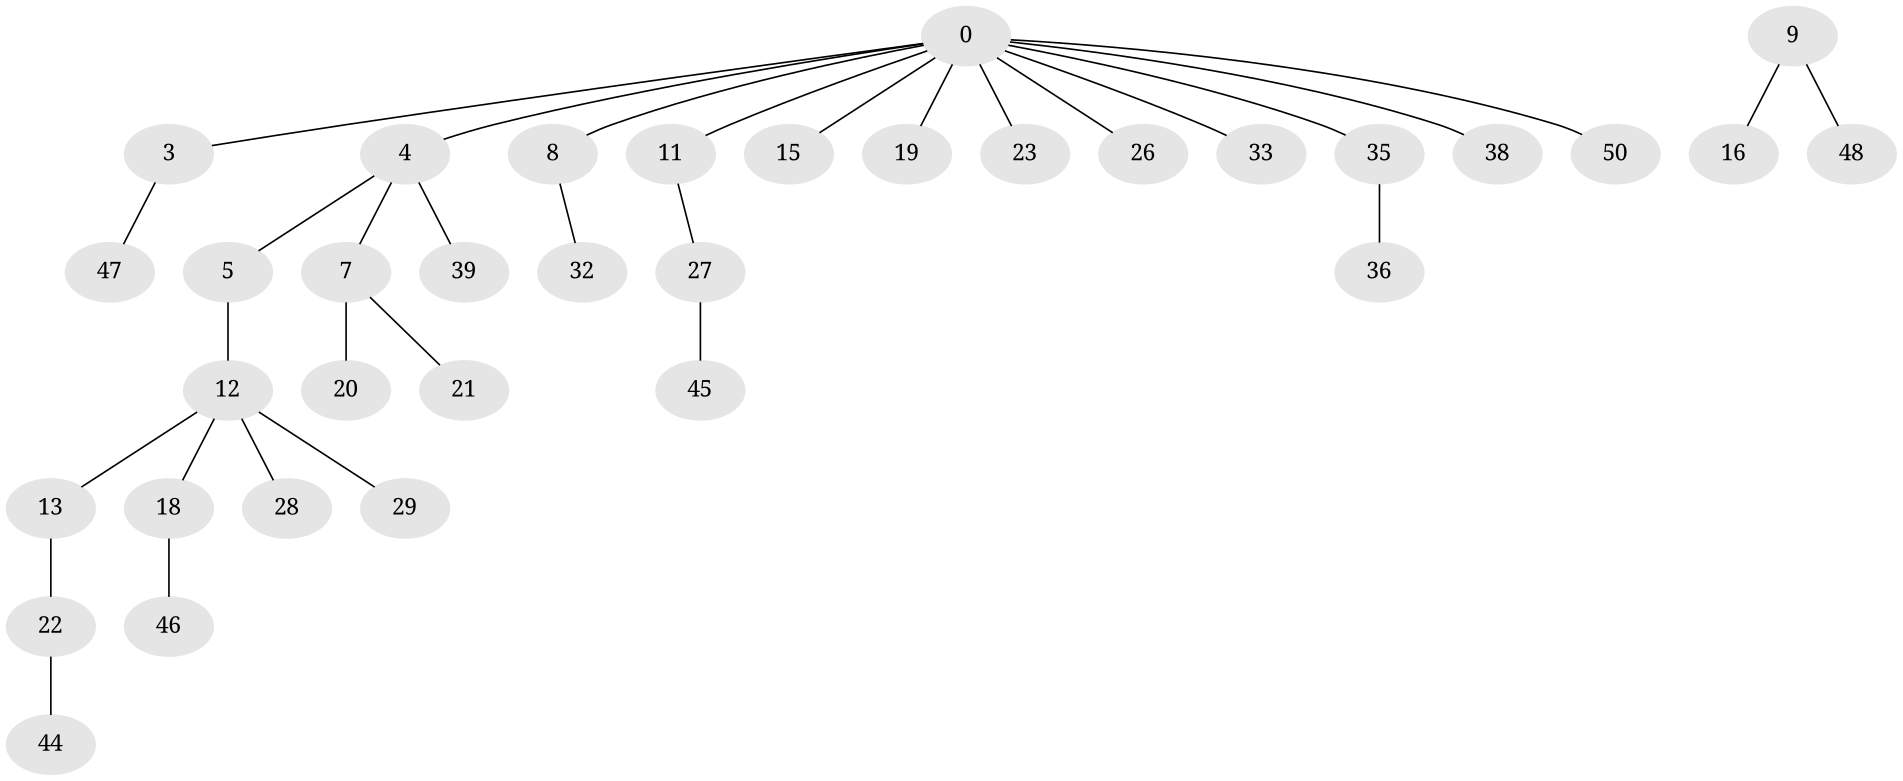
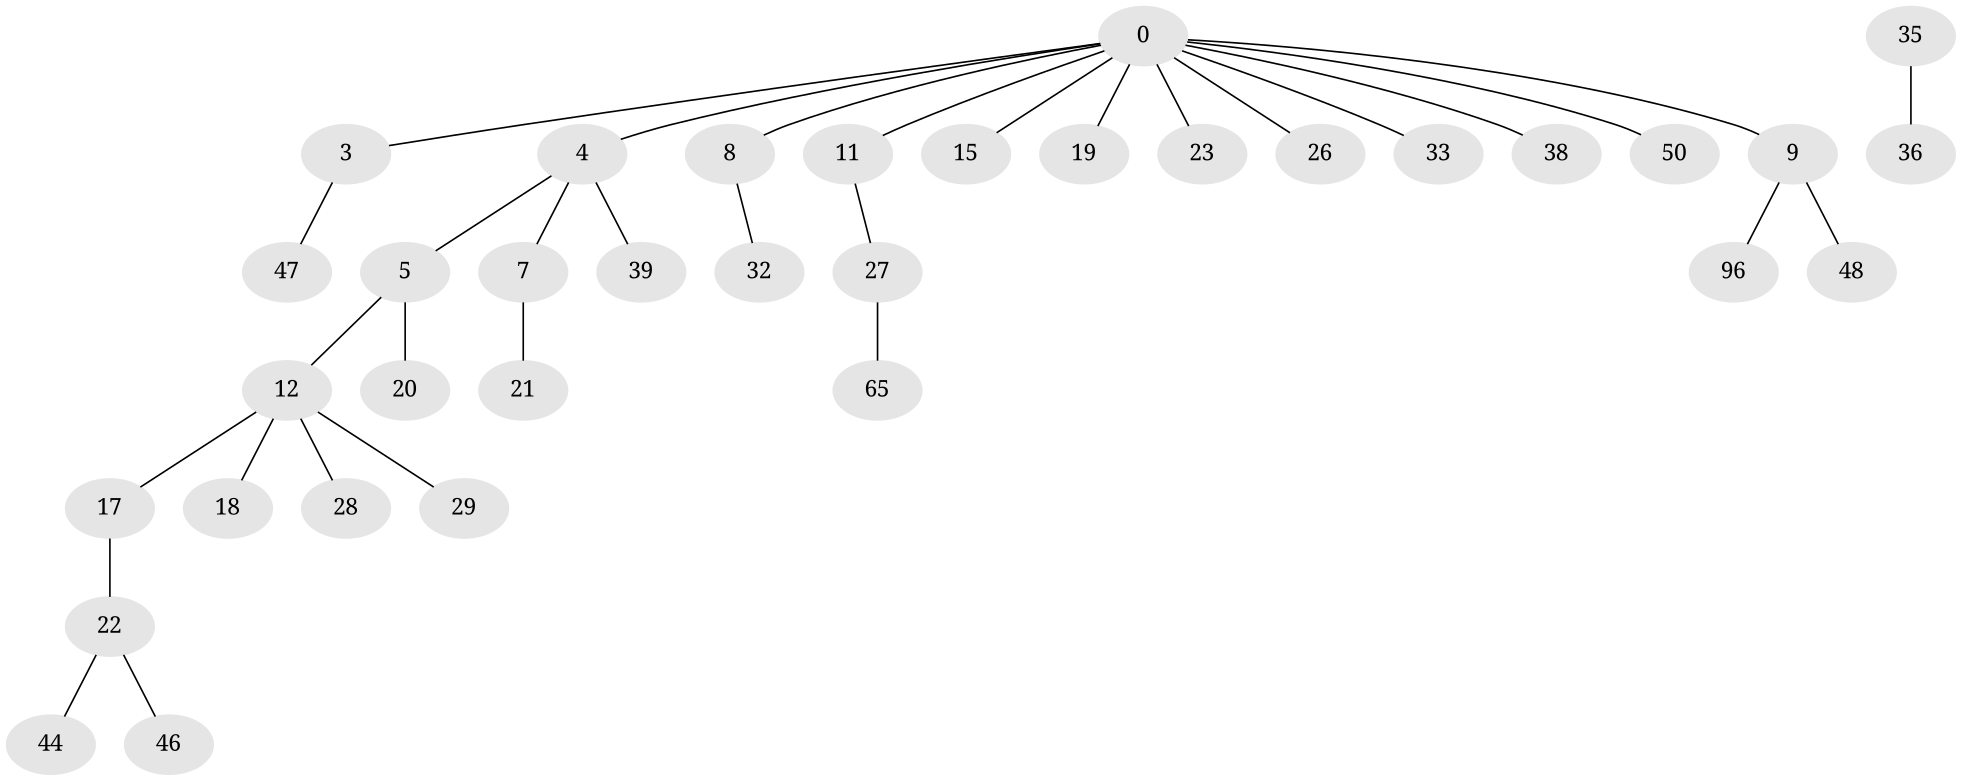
(1179, 83) -> (1477, 70)
(1734, 154) -> (1734, 272)
(346, 332) -> (405, 332)
(700, 390) -> (878, 390)
(51, 508) -> (110, 508)
(169, 568) -> (139, 686)
